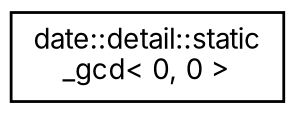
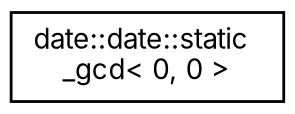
(147, 57) -> (147, 57)
